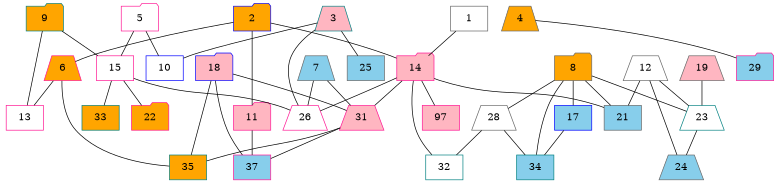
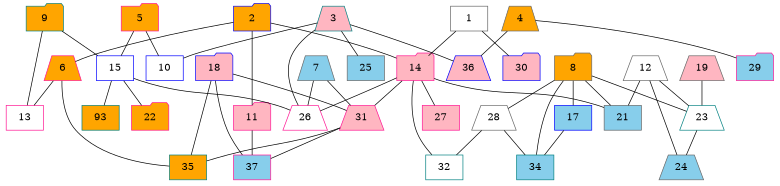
(140, 19) -> (140, 19)
(115, 68) -> (115, 68)
none -> (468, 68)
none -> (521, 68)
(101, 118) -> (101, 118)
(441, 118) -> (441, 118)
